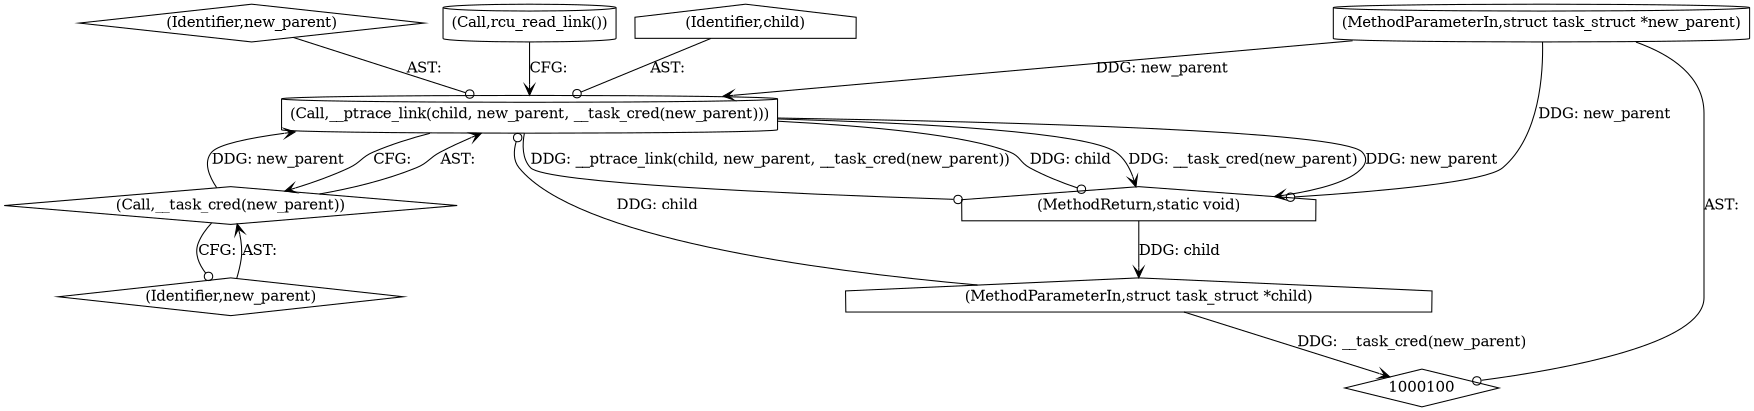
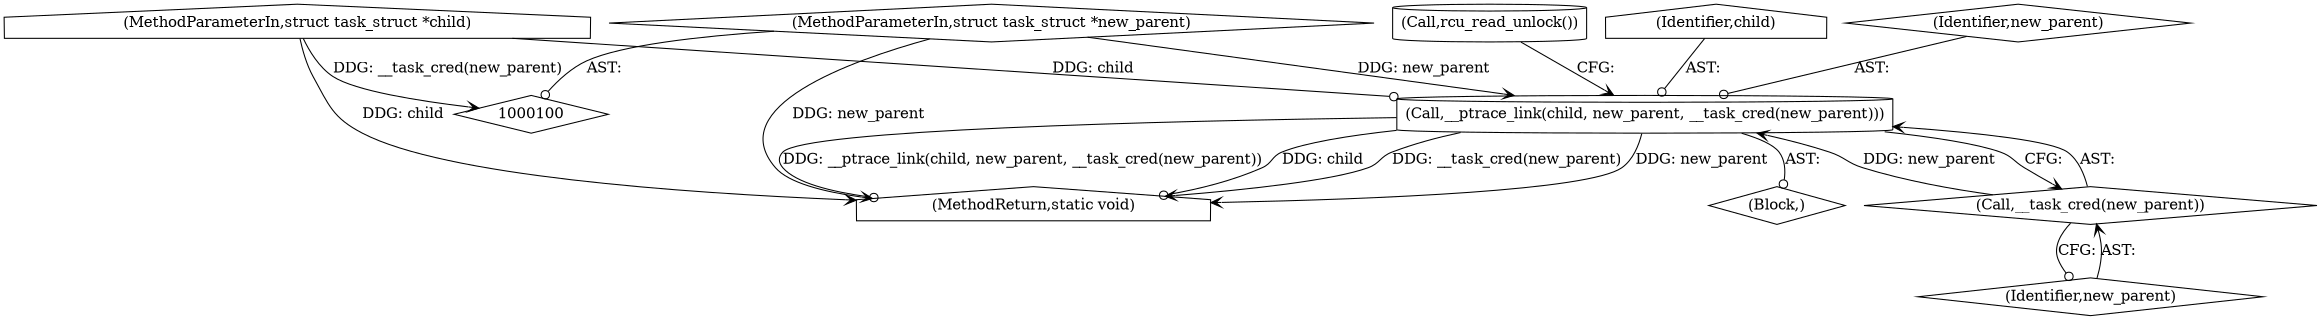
(530, 23) -> (1490, 23)
(1541, 23) -> (992, 23)
(1467, 179) -> (781, 105)
none -> (1777, 206)
(1139, 244) -> (543, 176)
